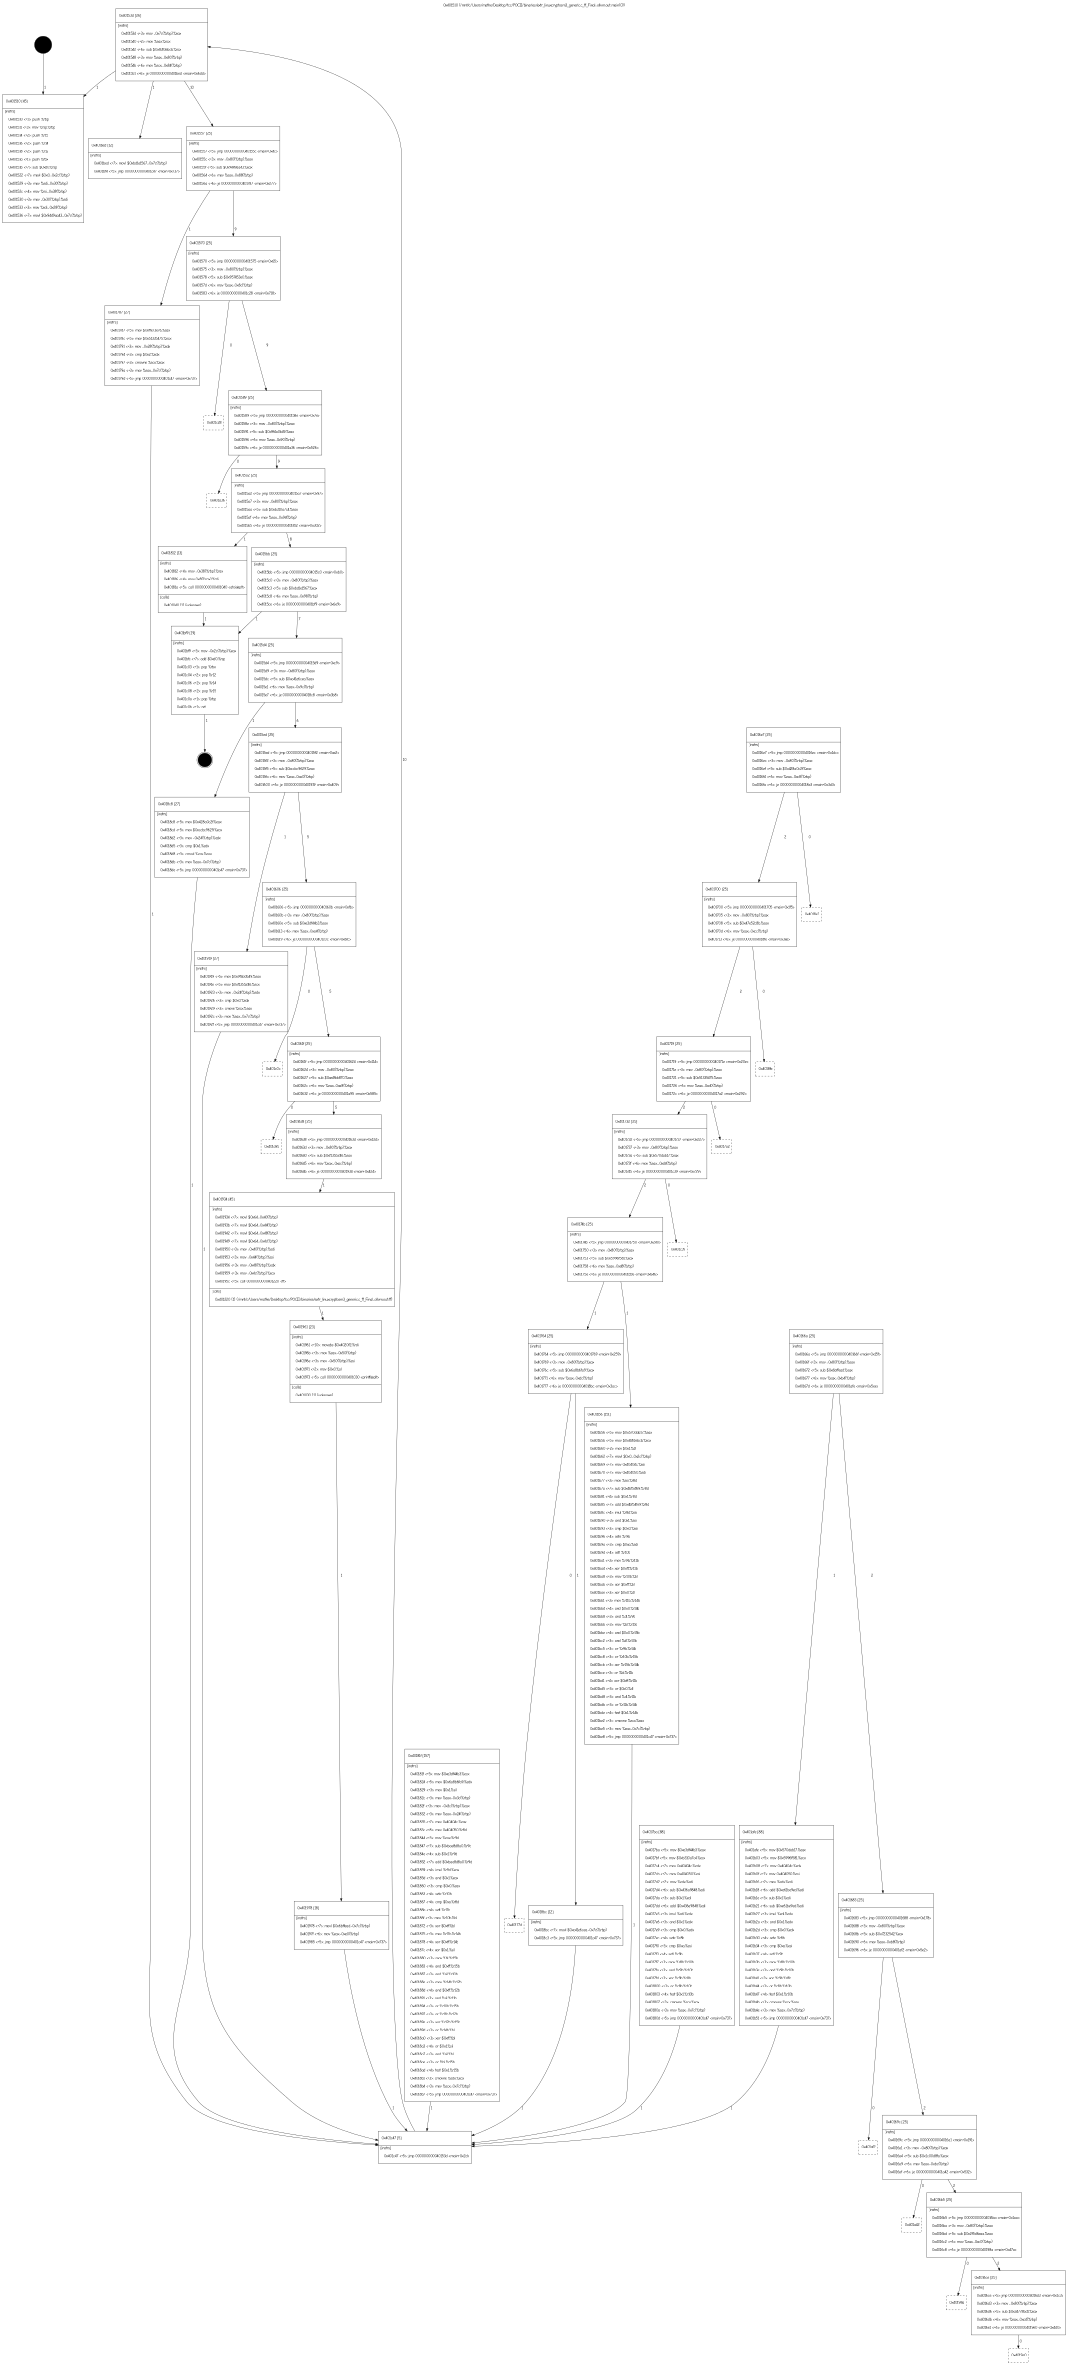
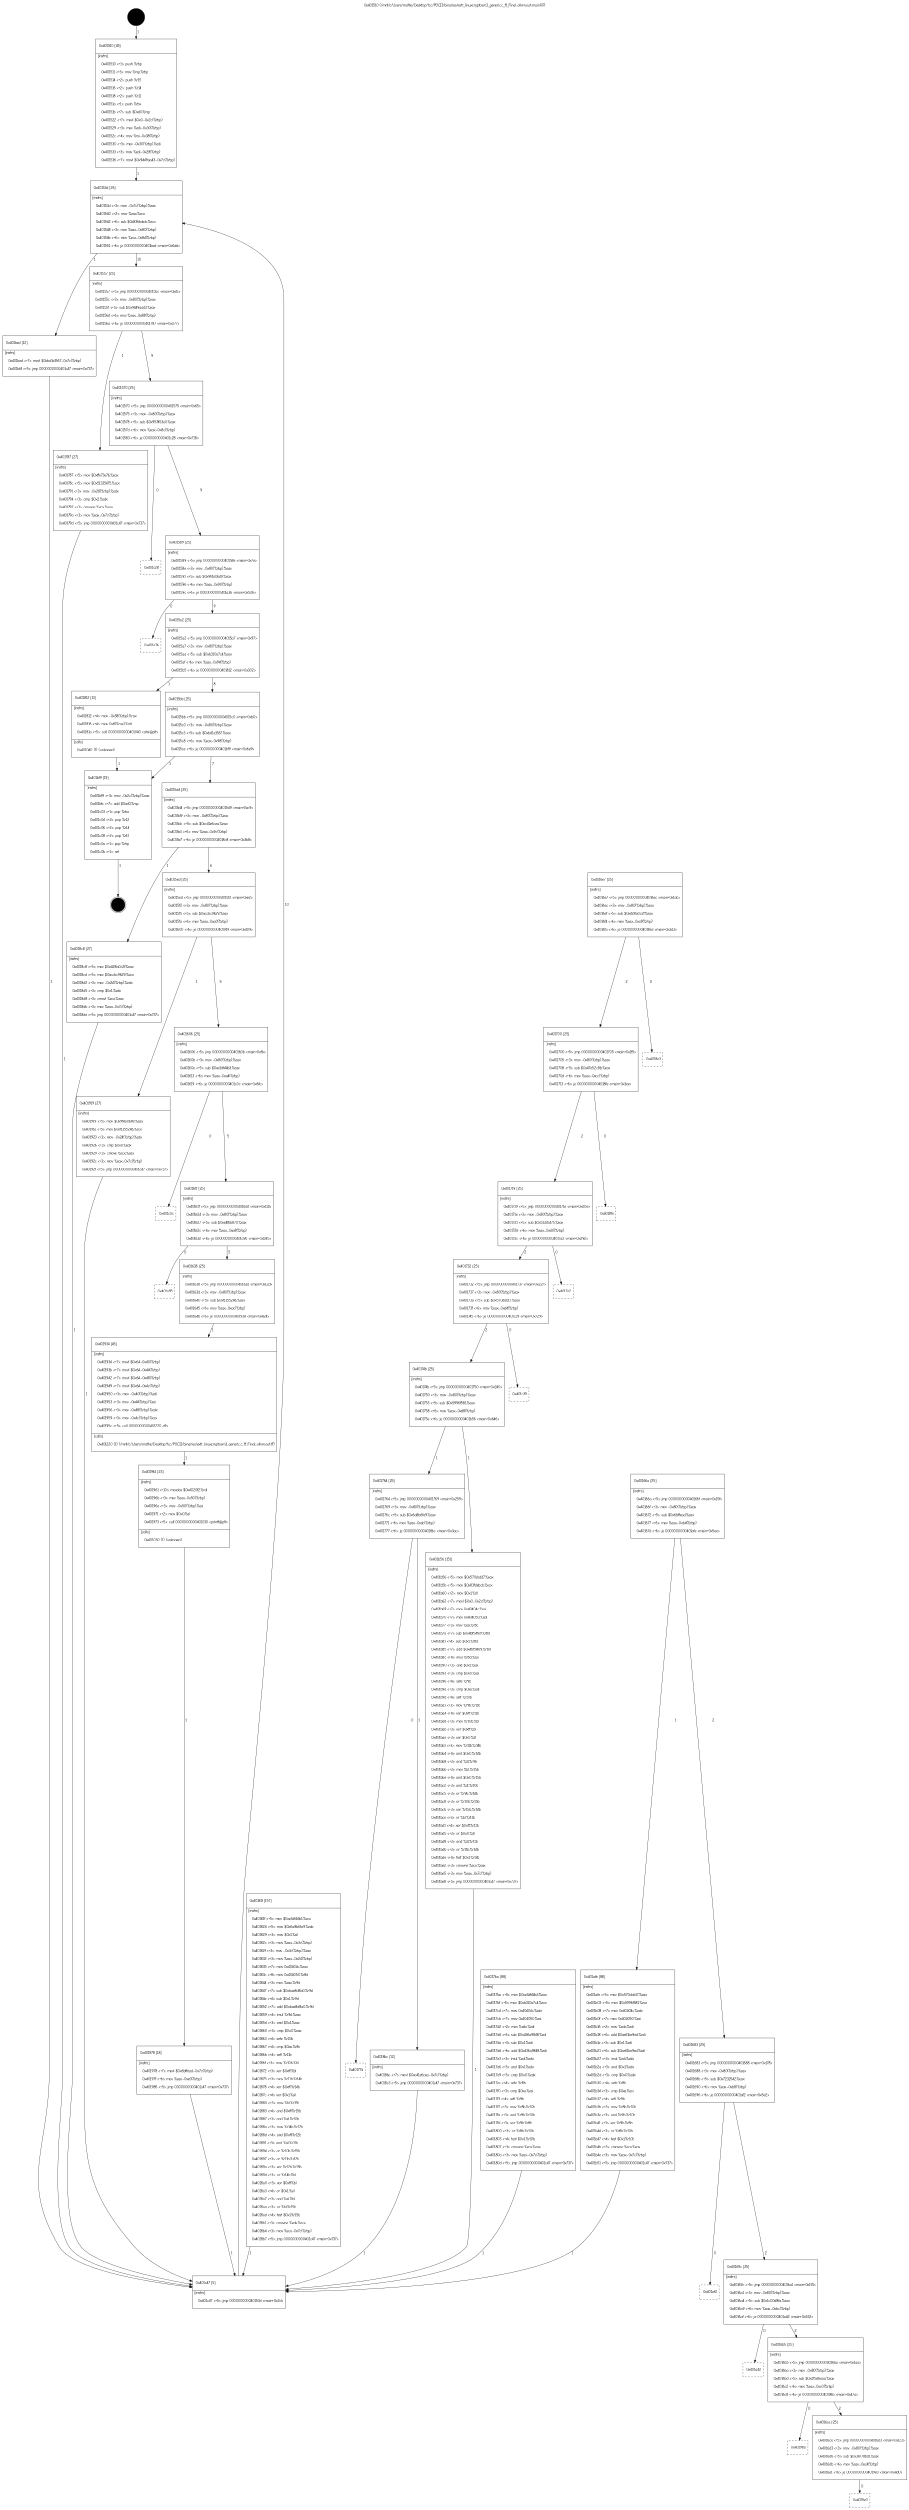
(100, 82) -> (136, 173)
none -> (49, 1383)
